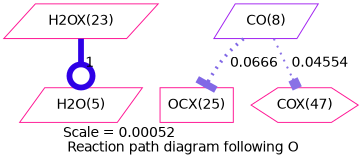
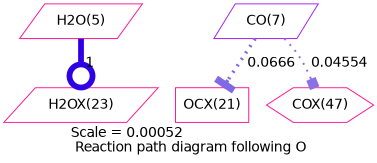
(266, 21) -> (266, 21)
(81, 52) -> (81, 52)
(197, 105) -> (212, 105)
